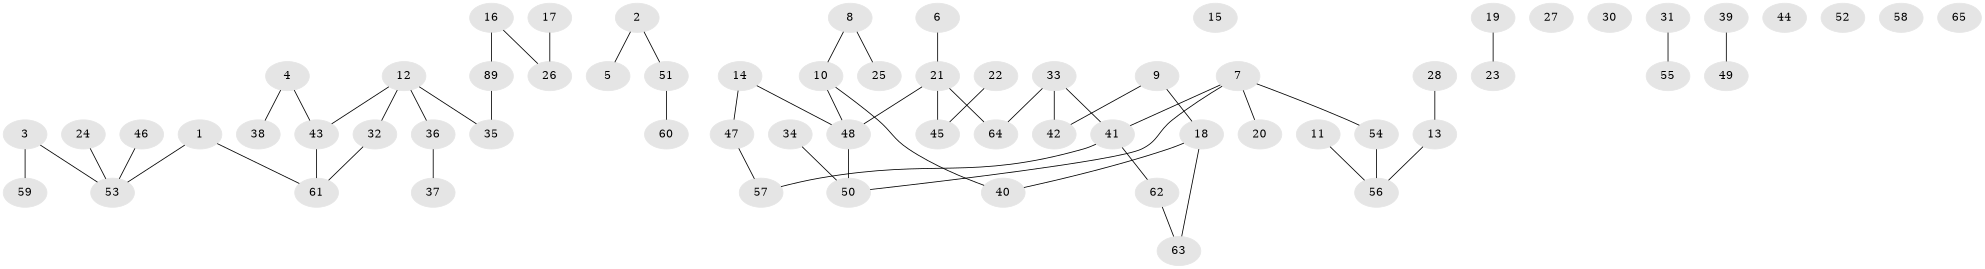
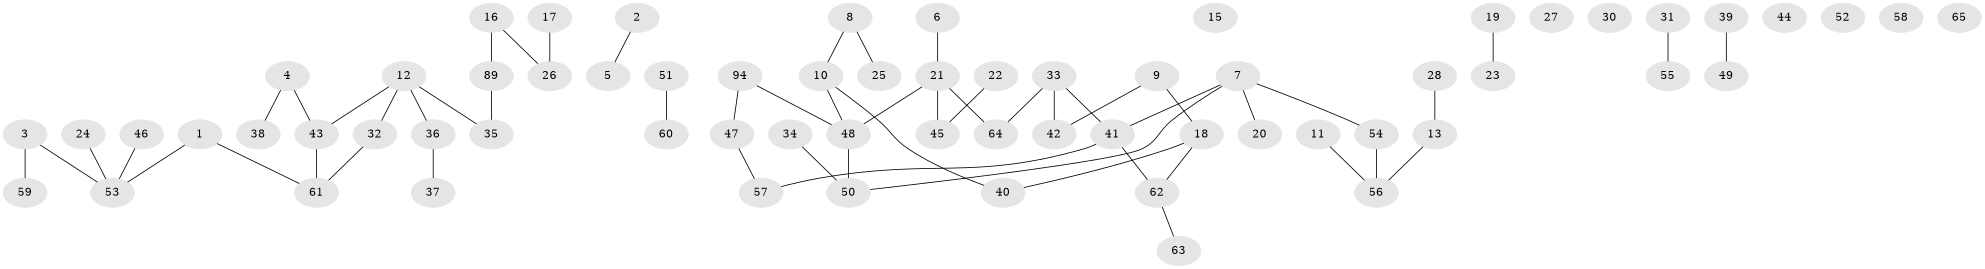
(652, 47) -> none
(740, 76) -> (740, 76)
(1190, 193) -> (1179, 164)
